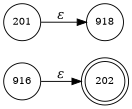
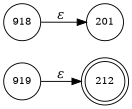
(59, 22) -> (59, 22)
(22, 81) -> (22, 81)
(105, 81) -> (105, 81)
